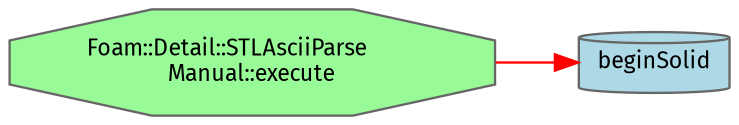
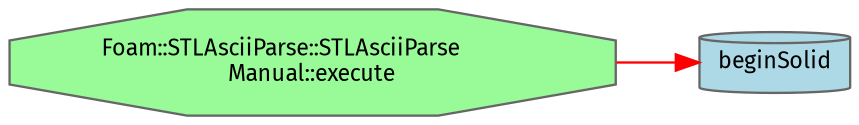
(252, 62) -> (313, 62)
